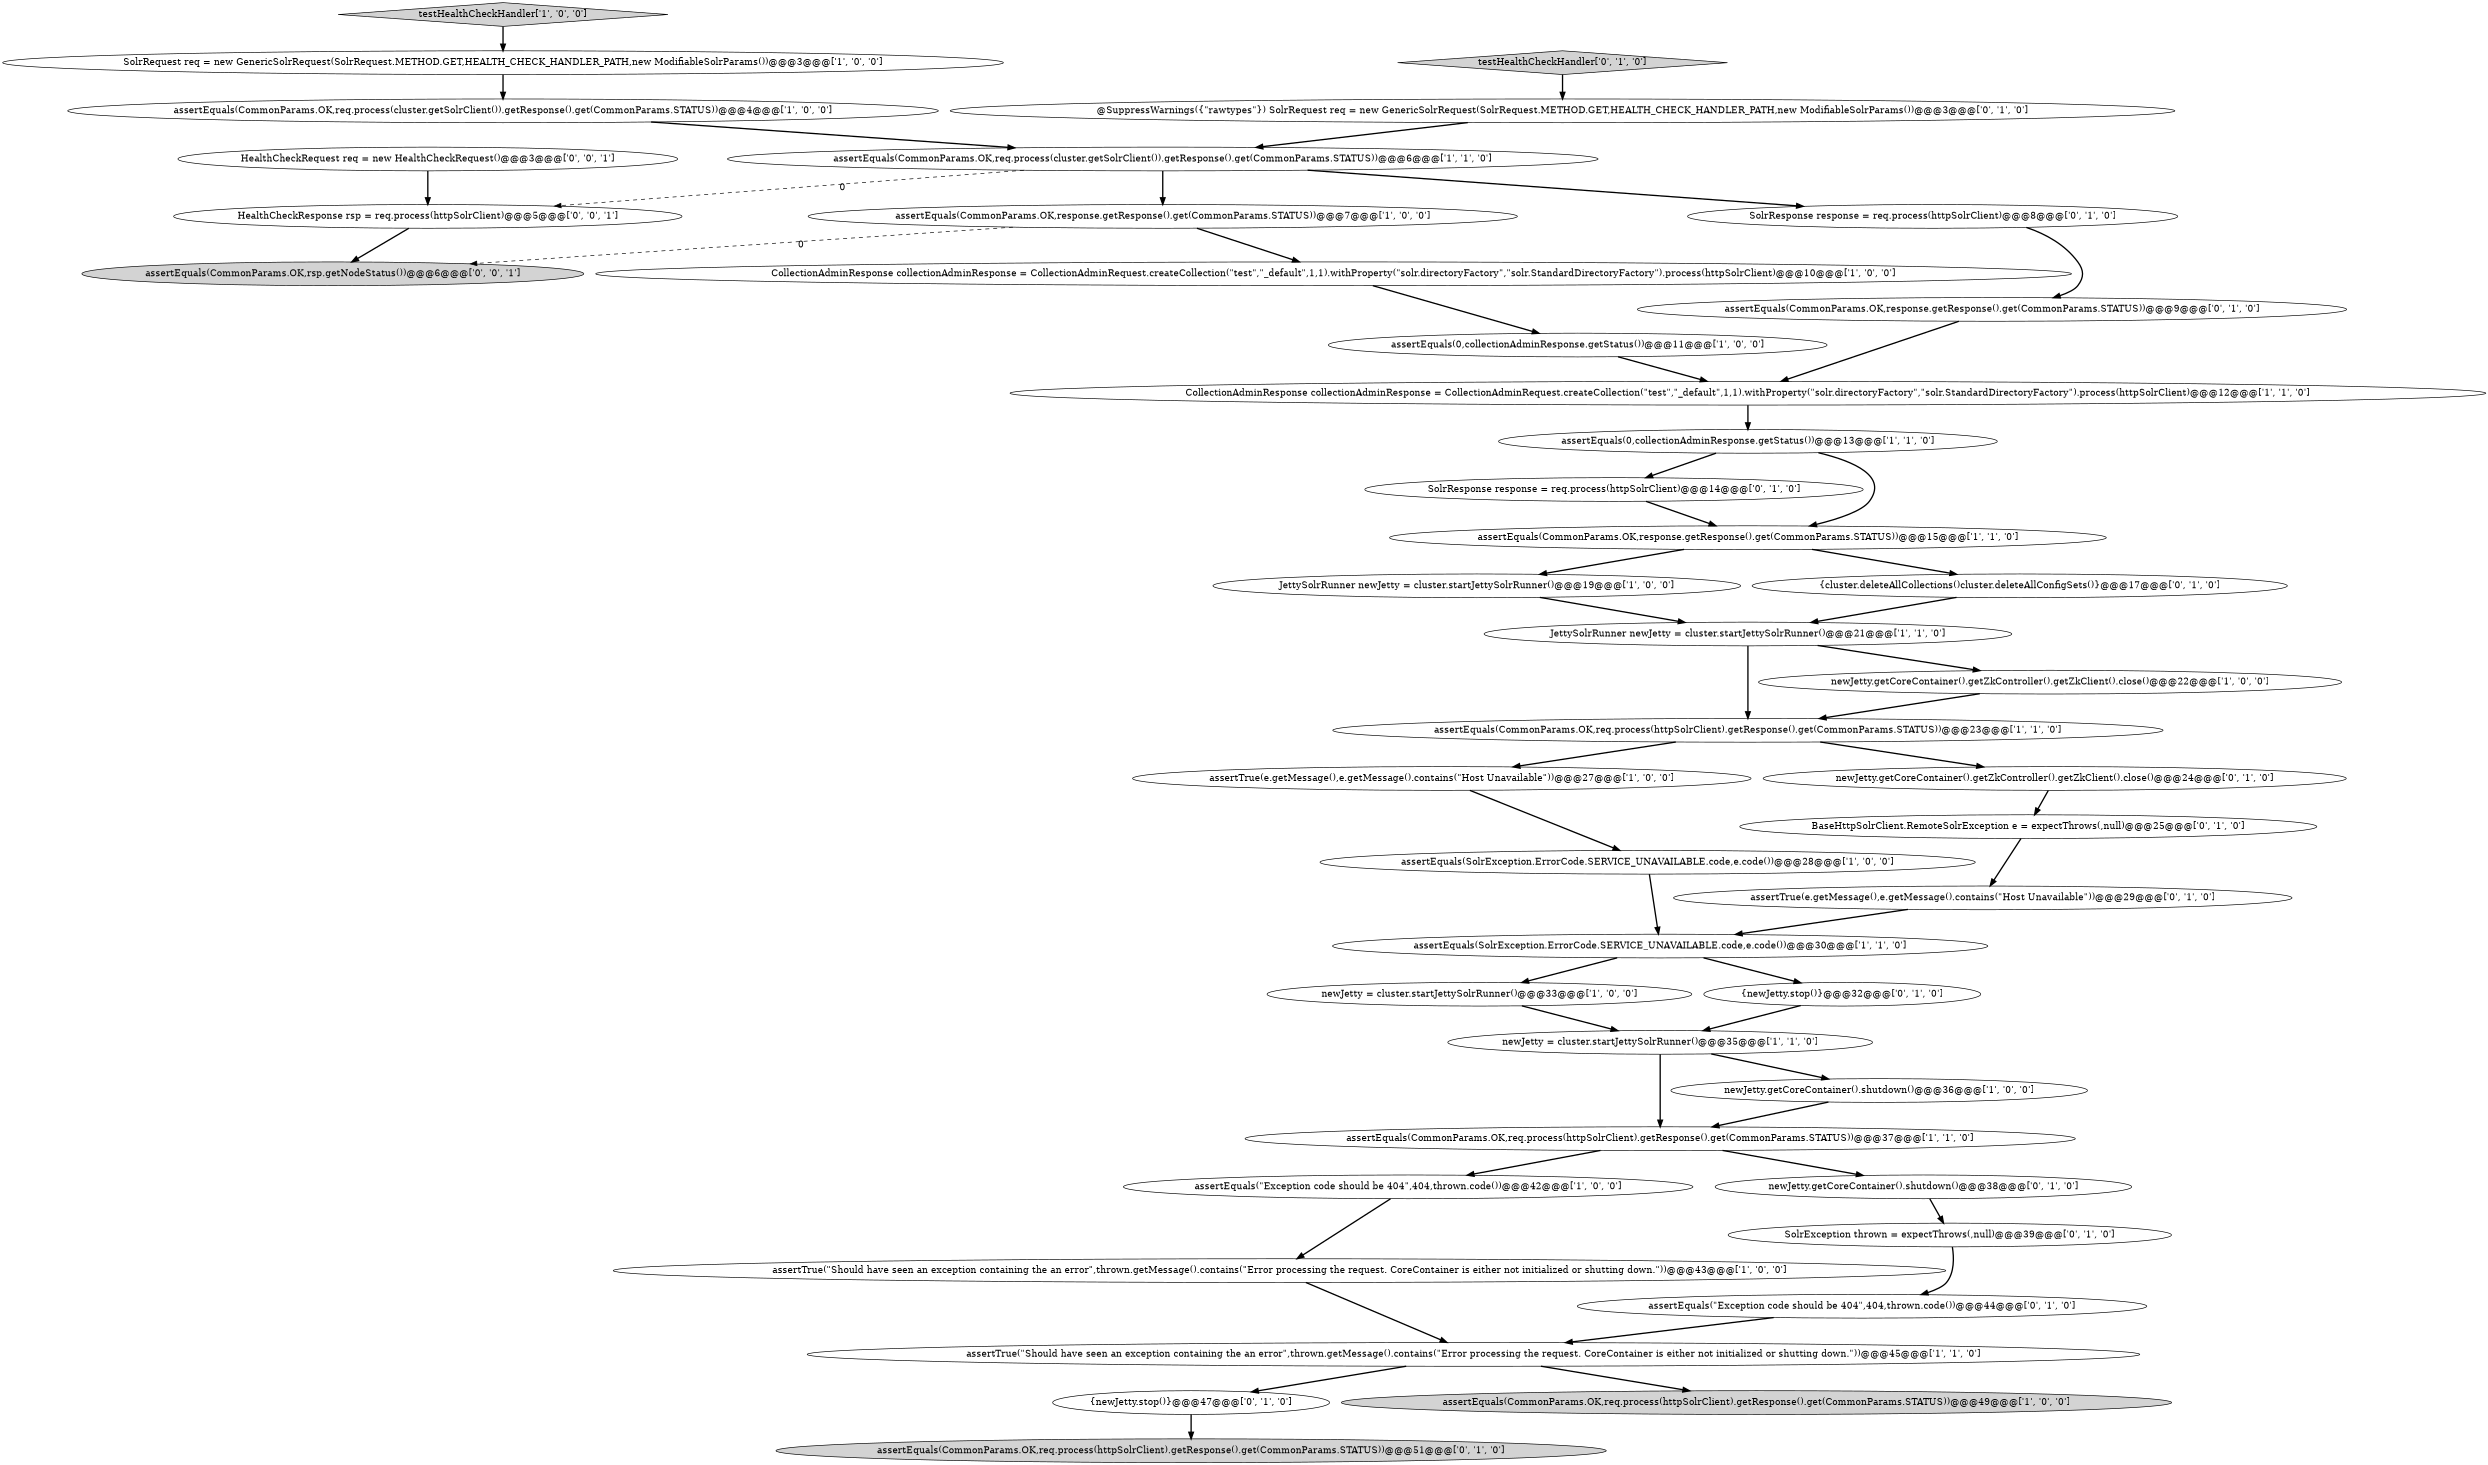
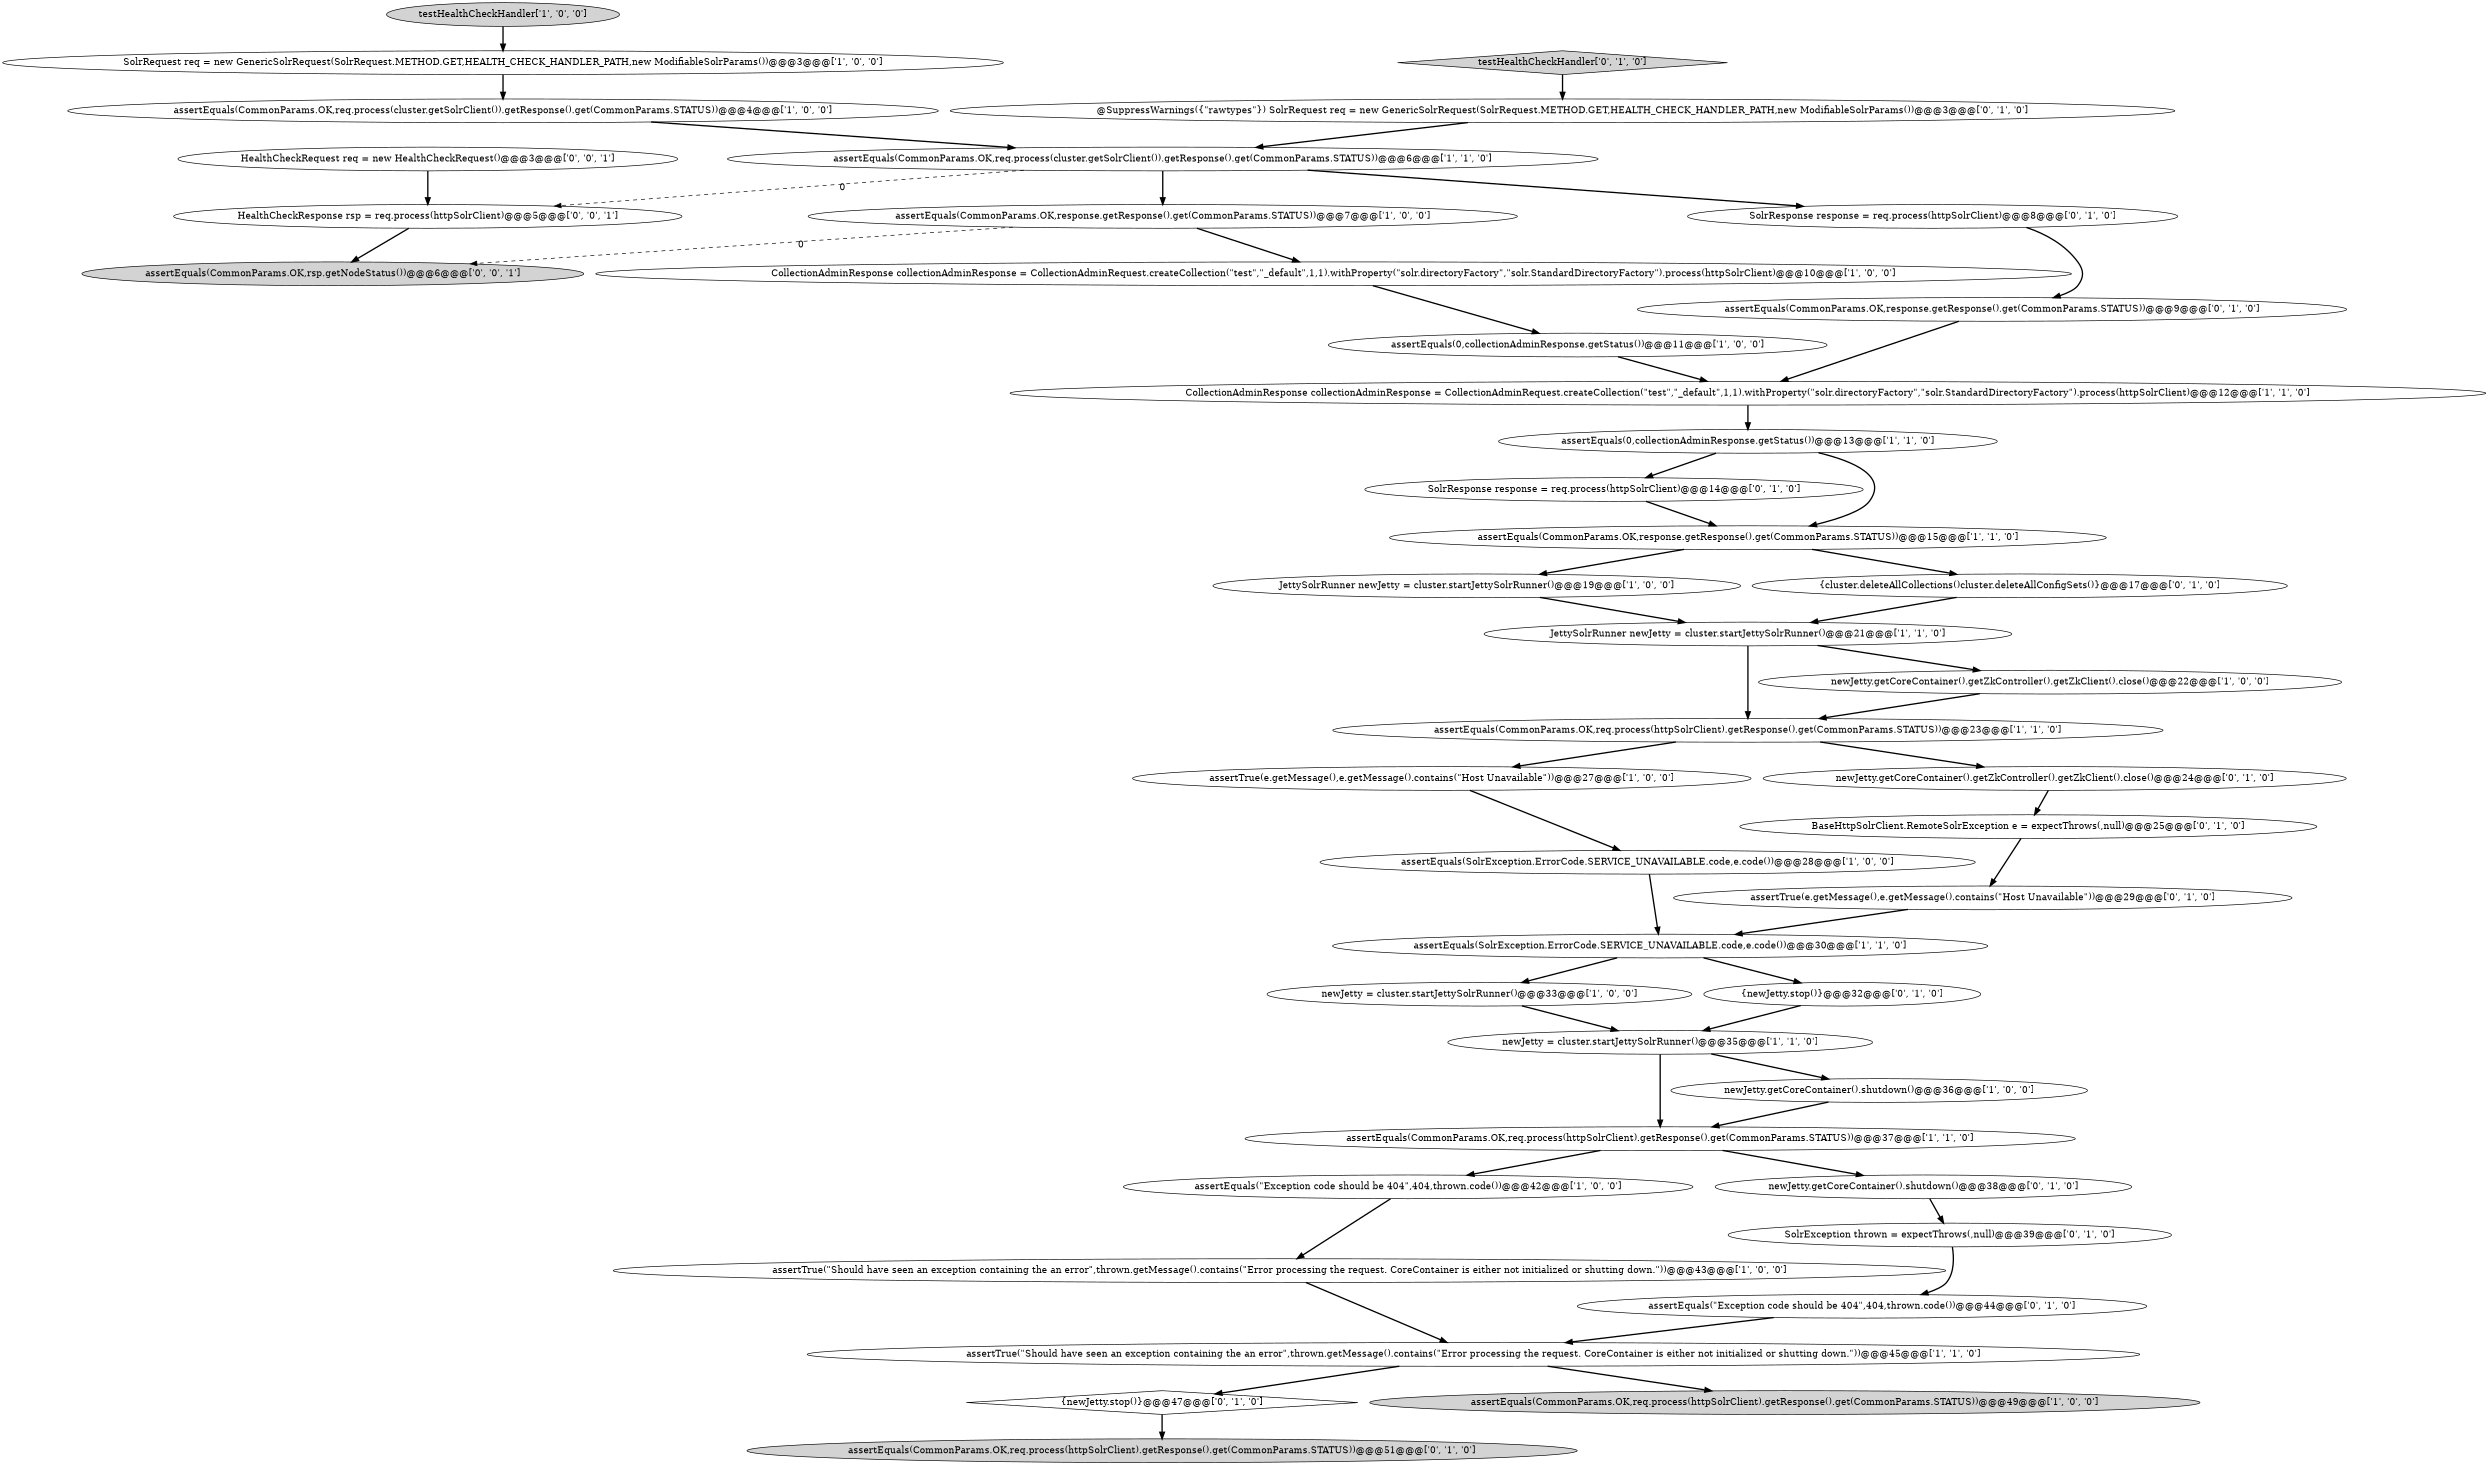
(503, 15) -> (503, 15)
(1191, 1403) -> (1162, 1403)
